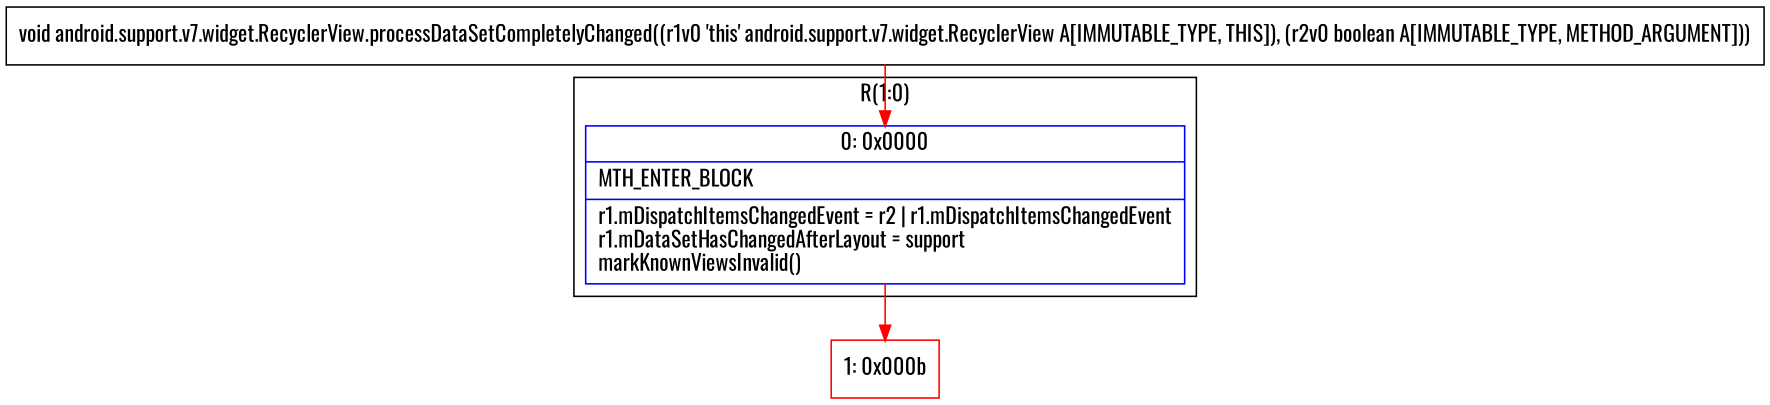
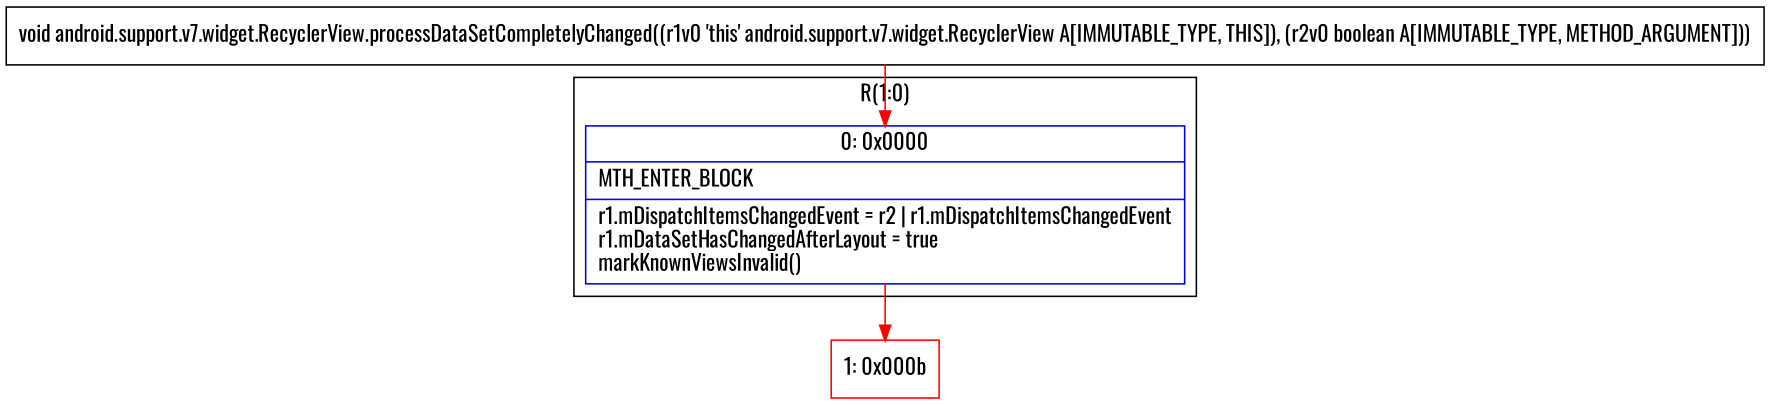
(782, 241) -> (769, 241)
